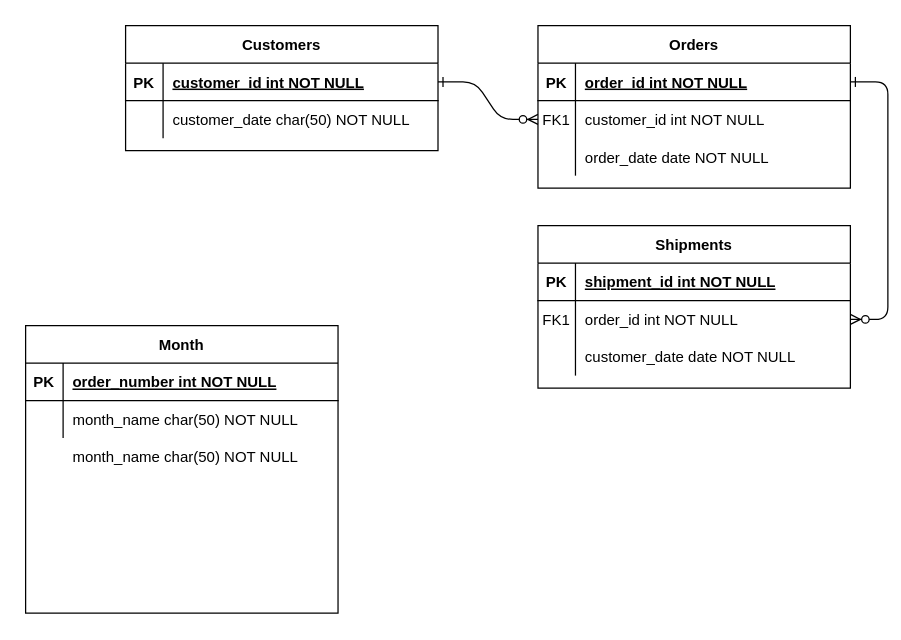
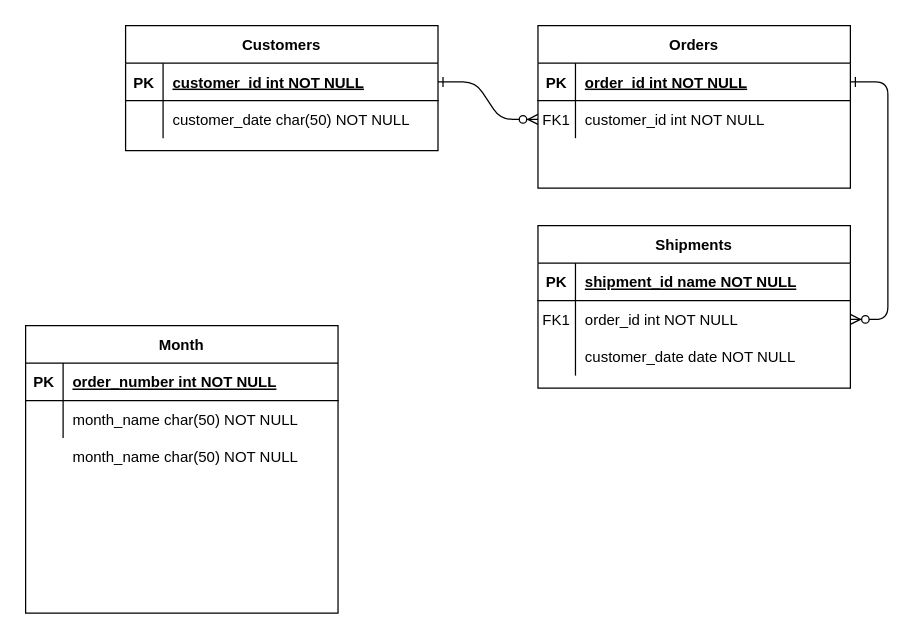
(713, 157) -> none
(676, 283) -> (682, 283)
